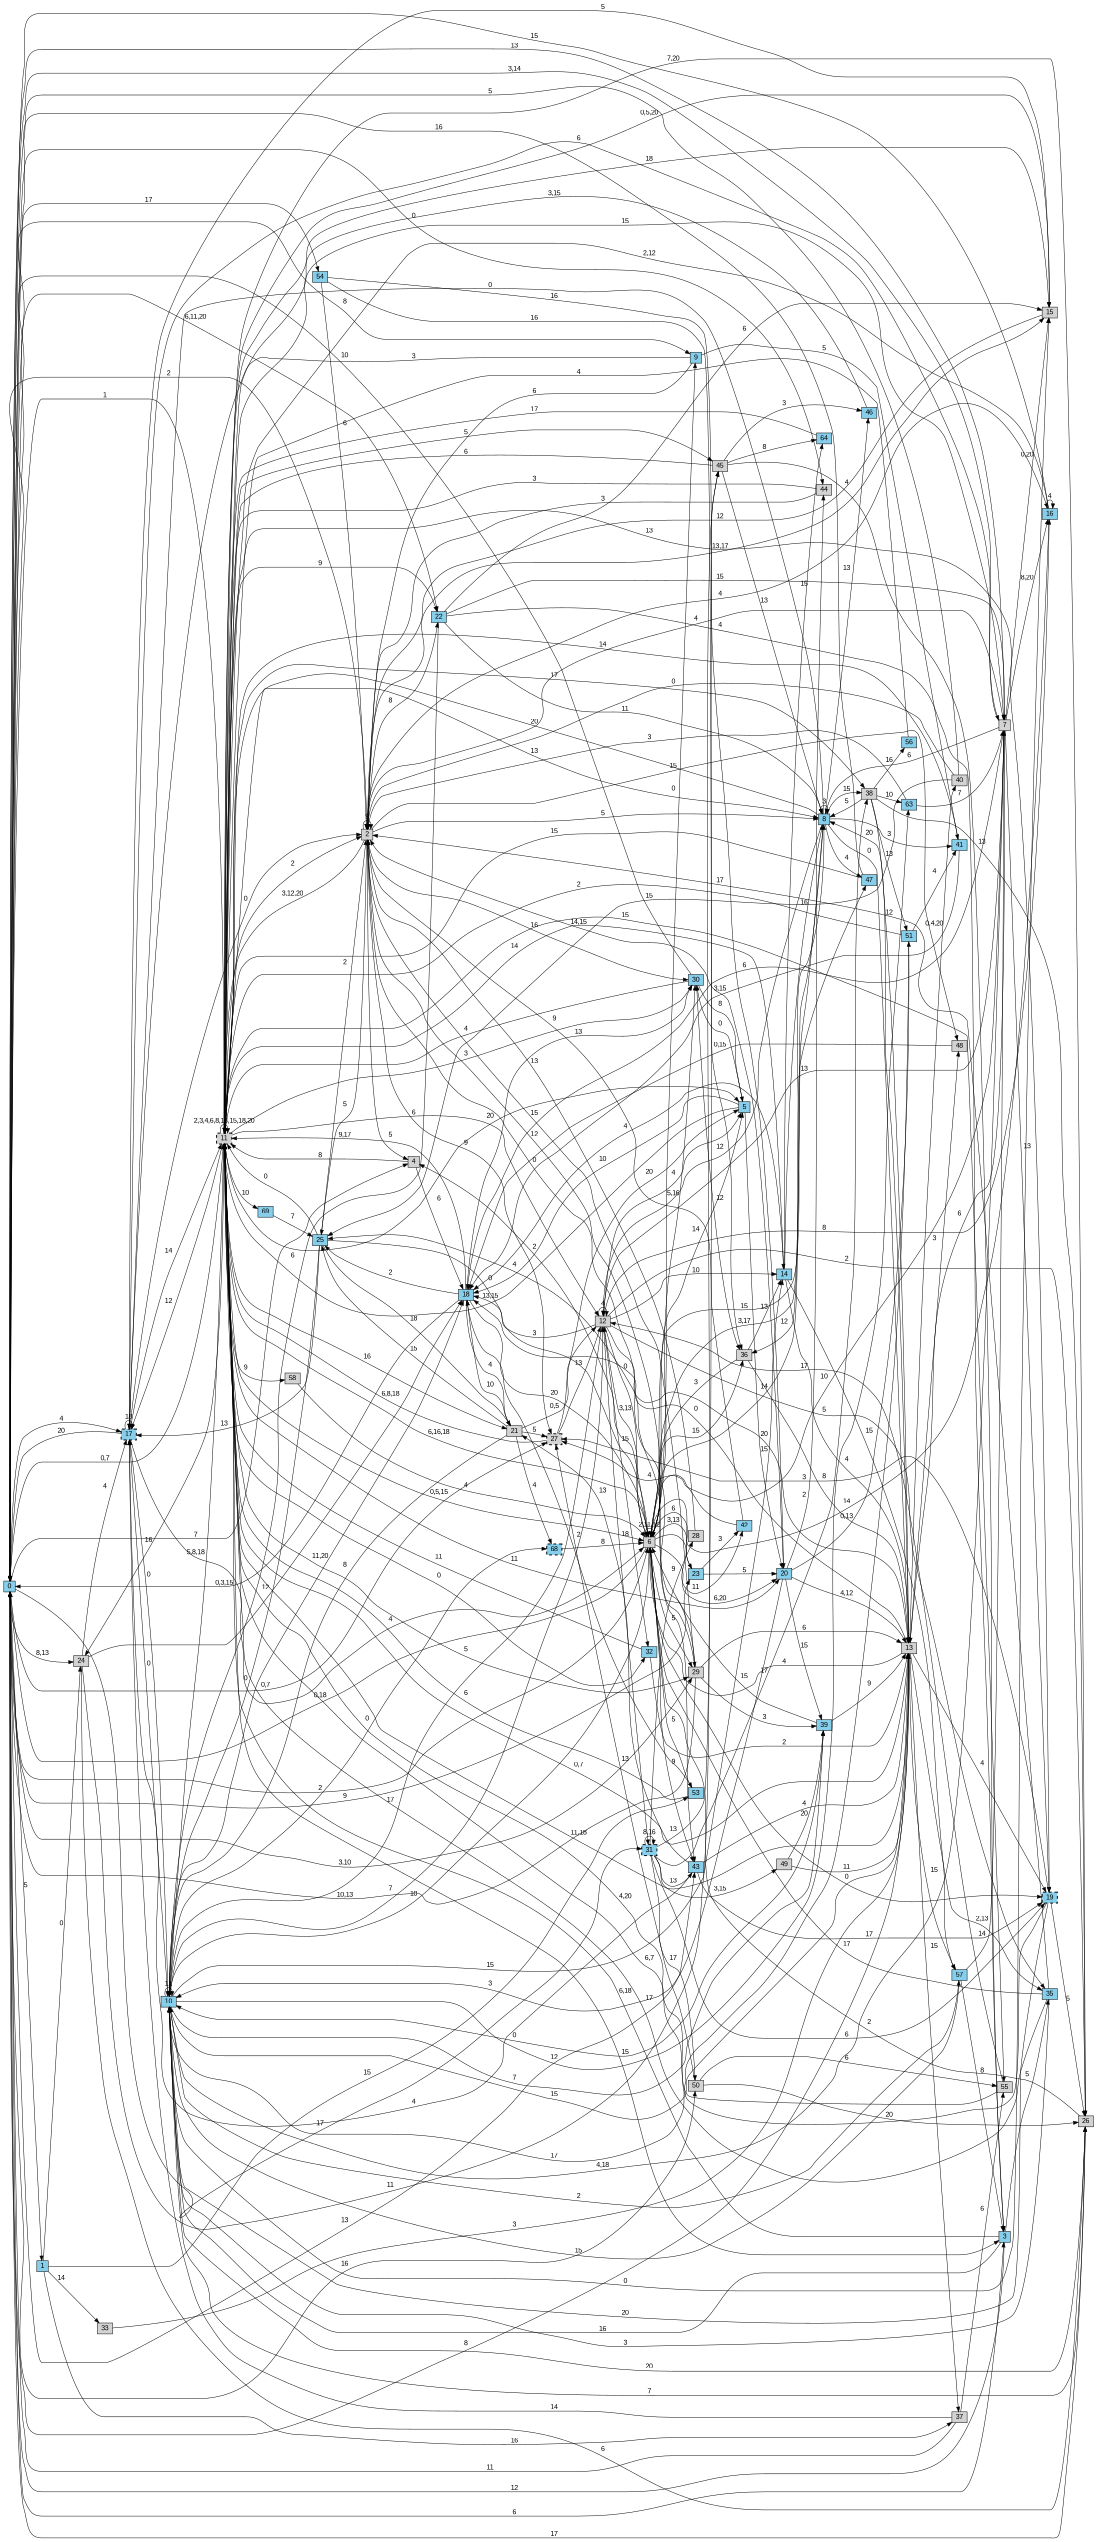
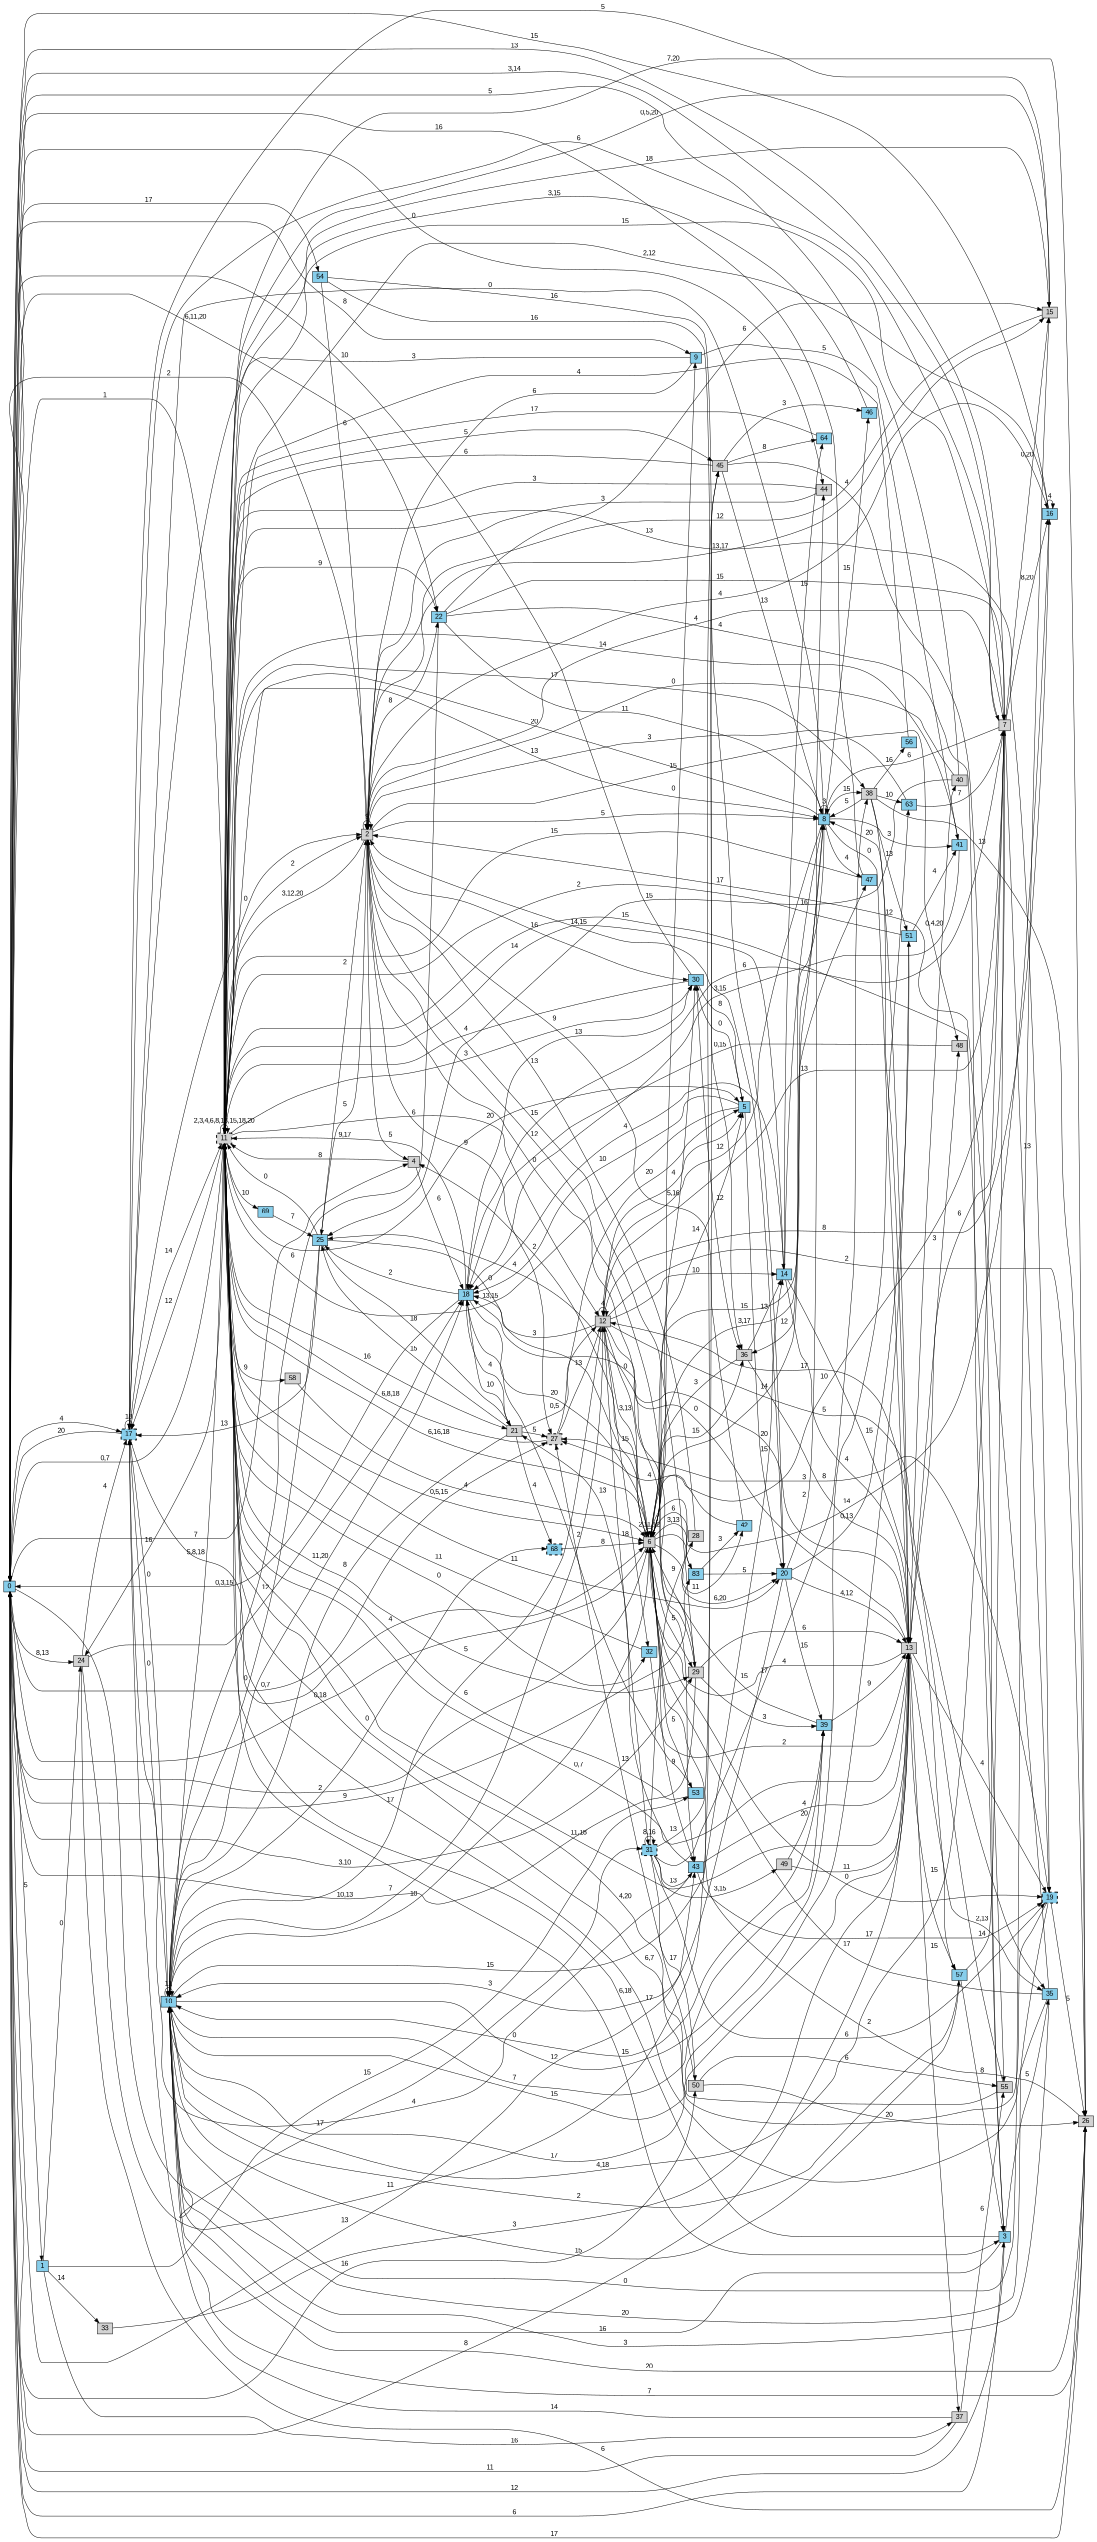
(847, 568) -> (847, 568)
(696, 1574) -> (696, 1574)
